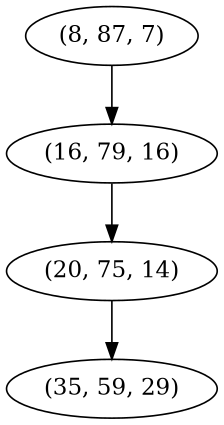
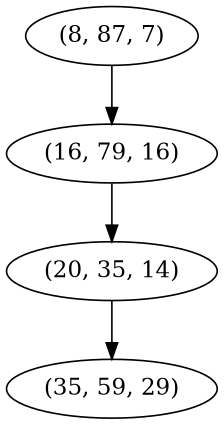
(112, 271) -> (112, 271)
